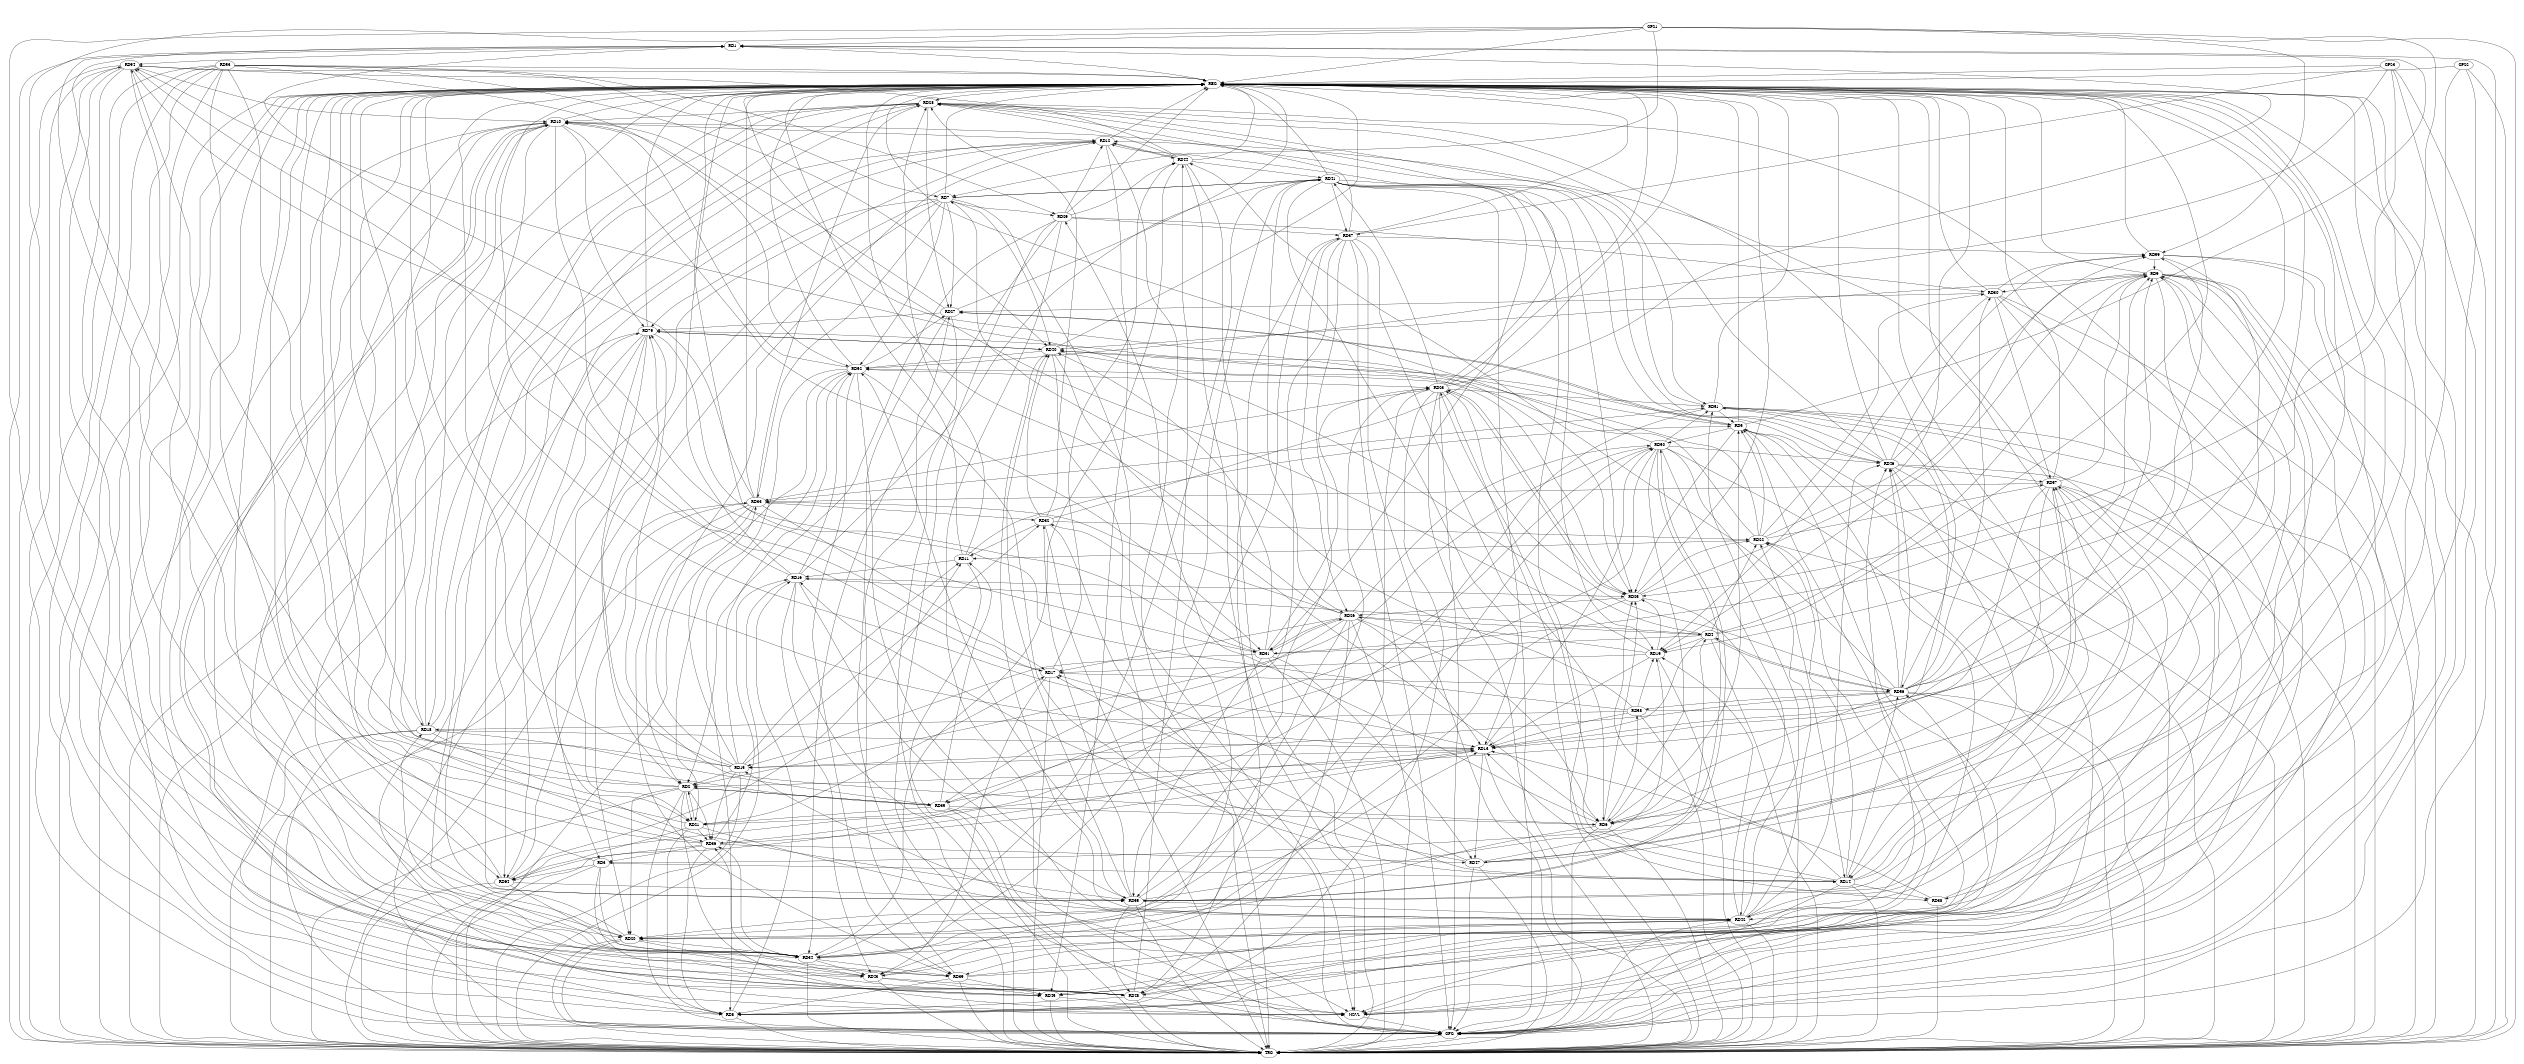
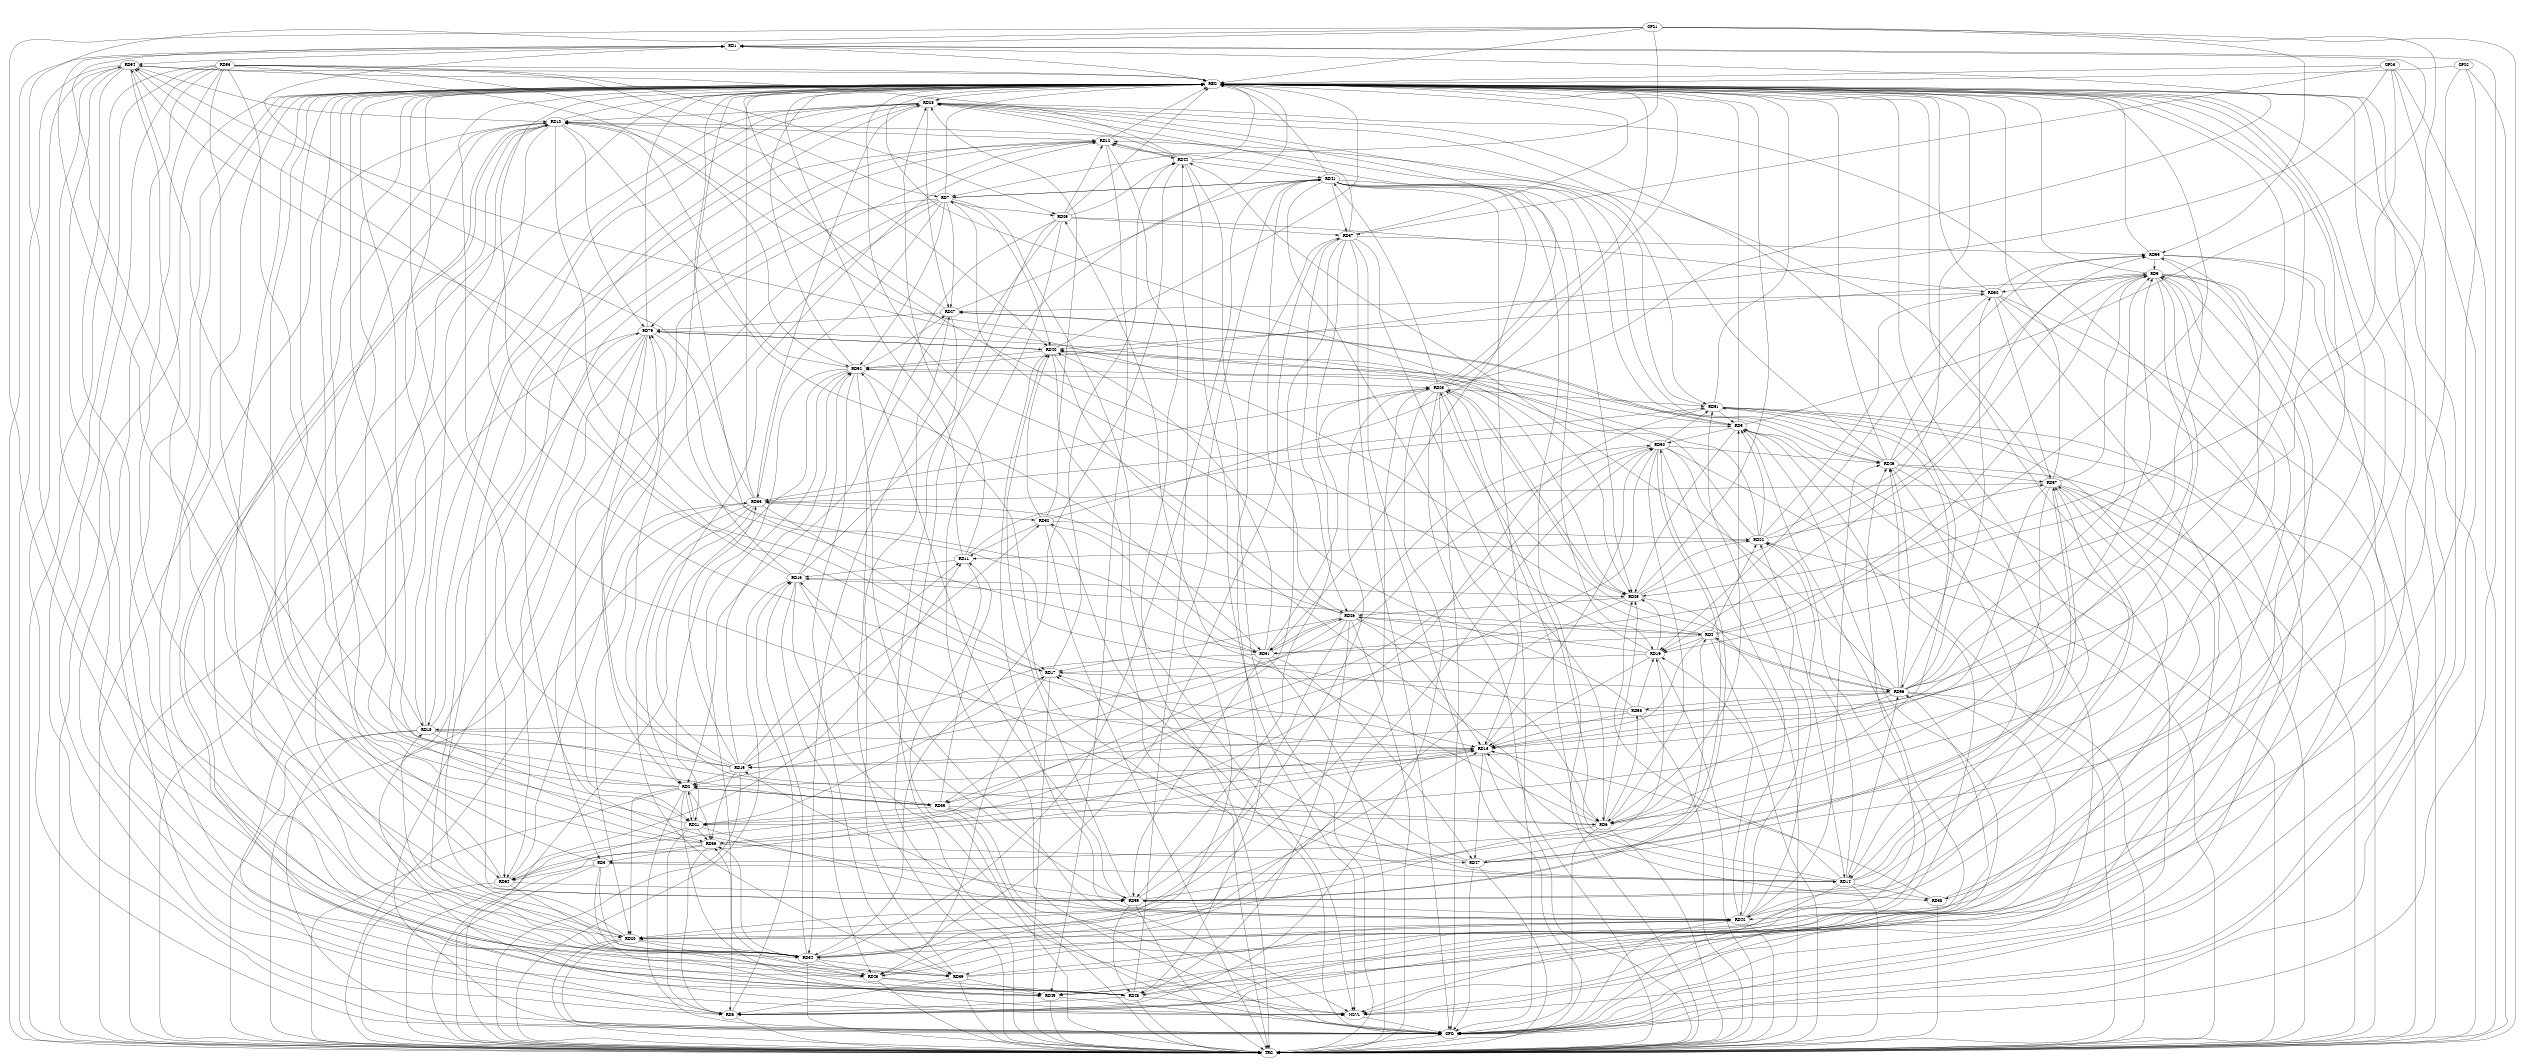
(740, 701) -> (795, 774)
(1084, 733) -> none
(2147, 894) -> (1615, 776)
